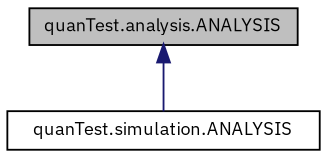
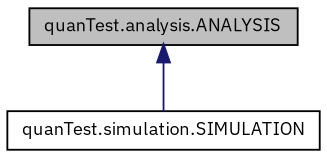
(164, 130) -> (164, 130)
